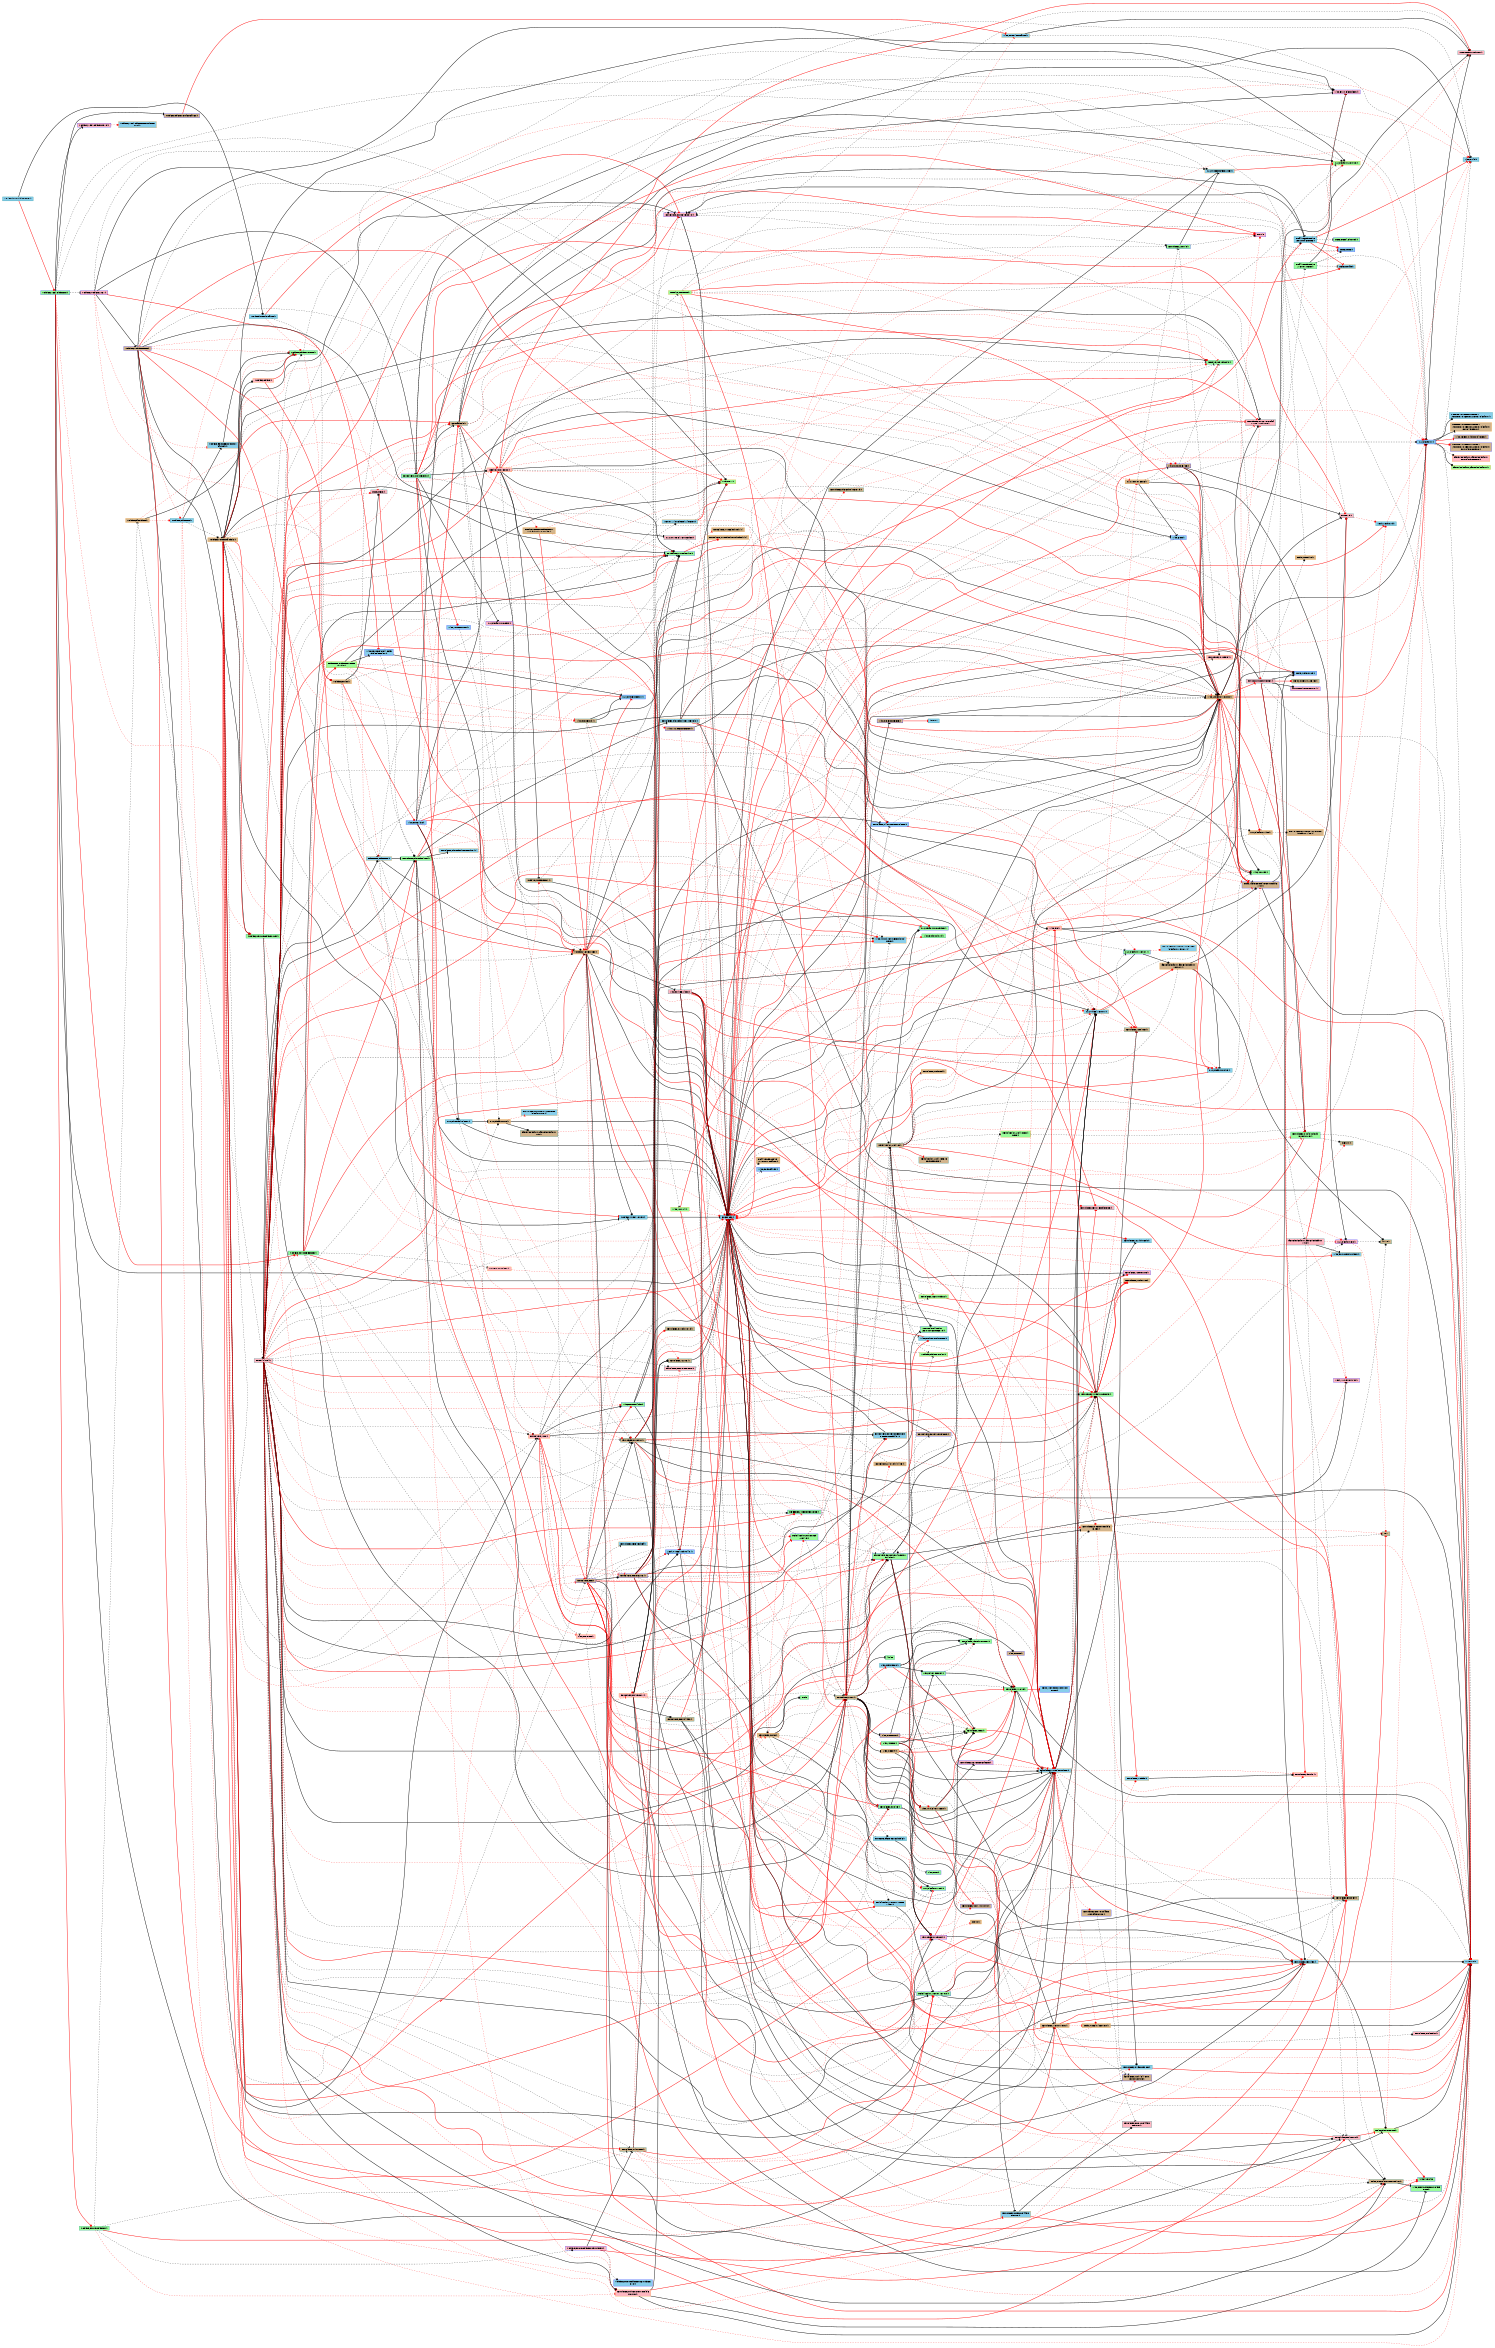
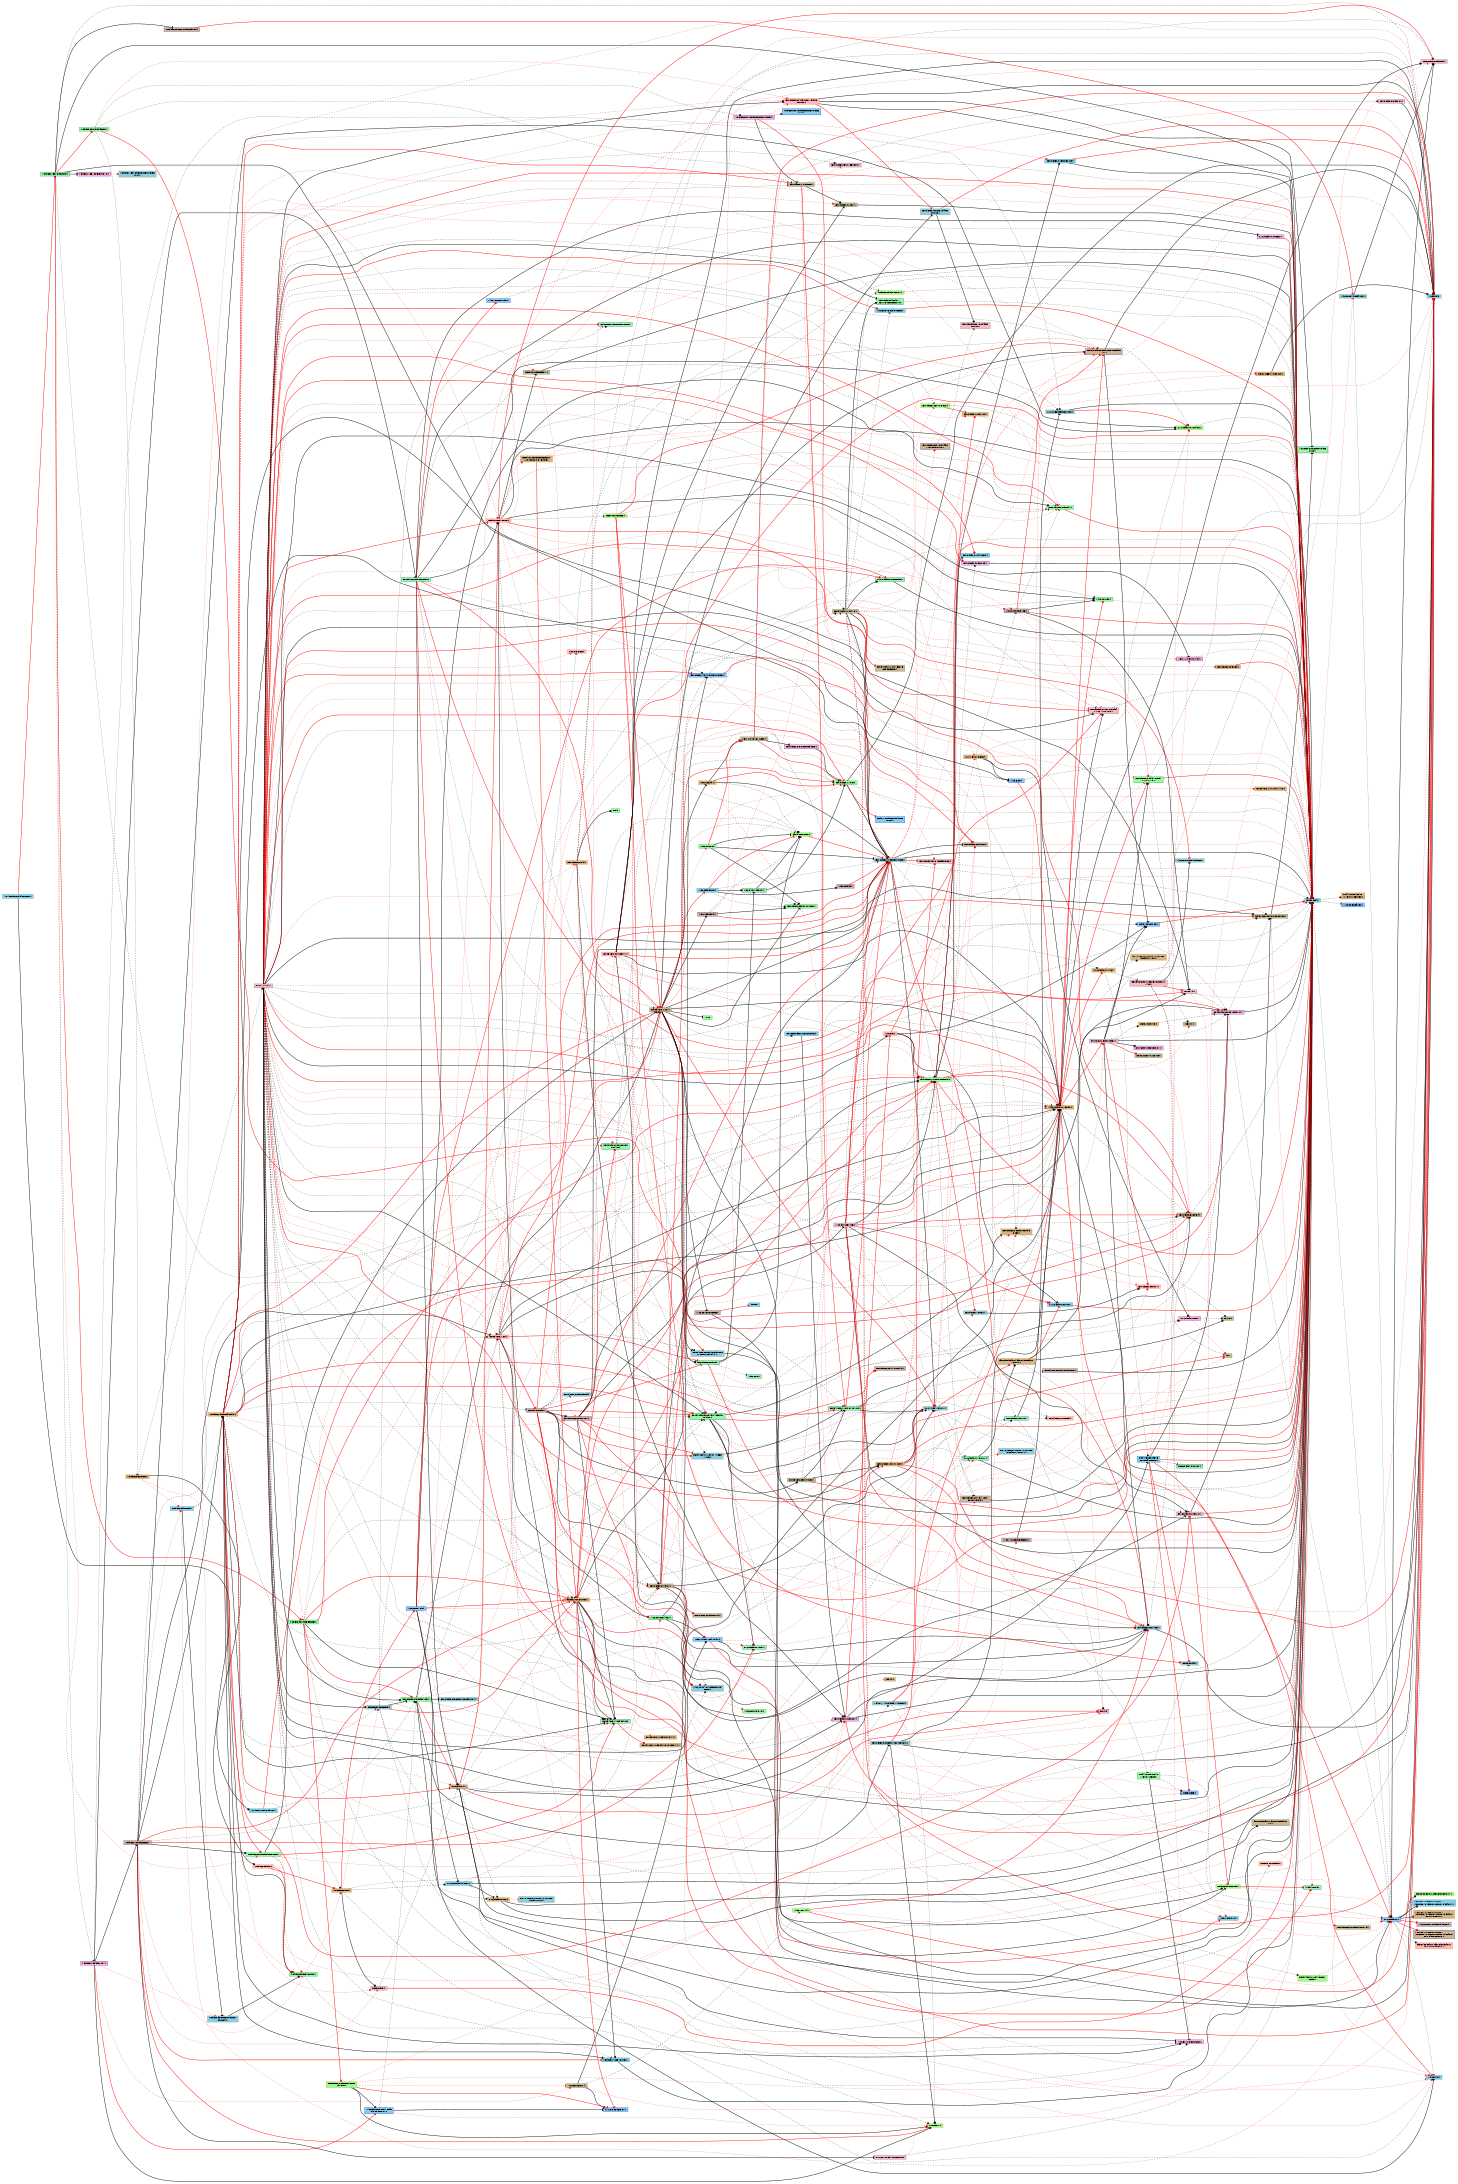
(472, 918) -> (494, 1693)
(755, 1474) -> (1014, 277)
